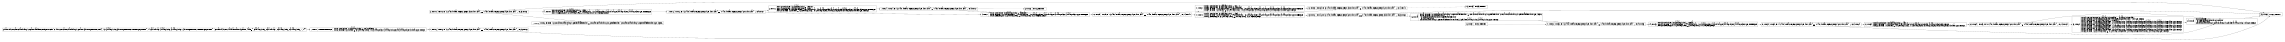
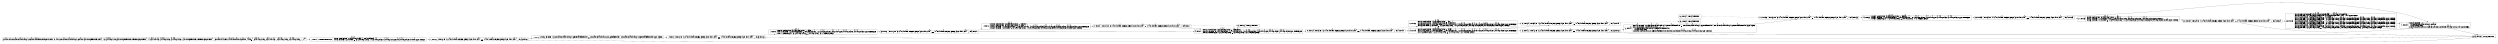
(538, 17) -> (665, 37)
